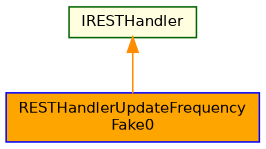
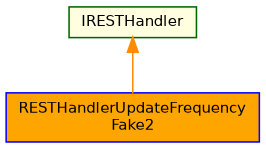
(133, 117) -> (133, 117)
